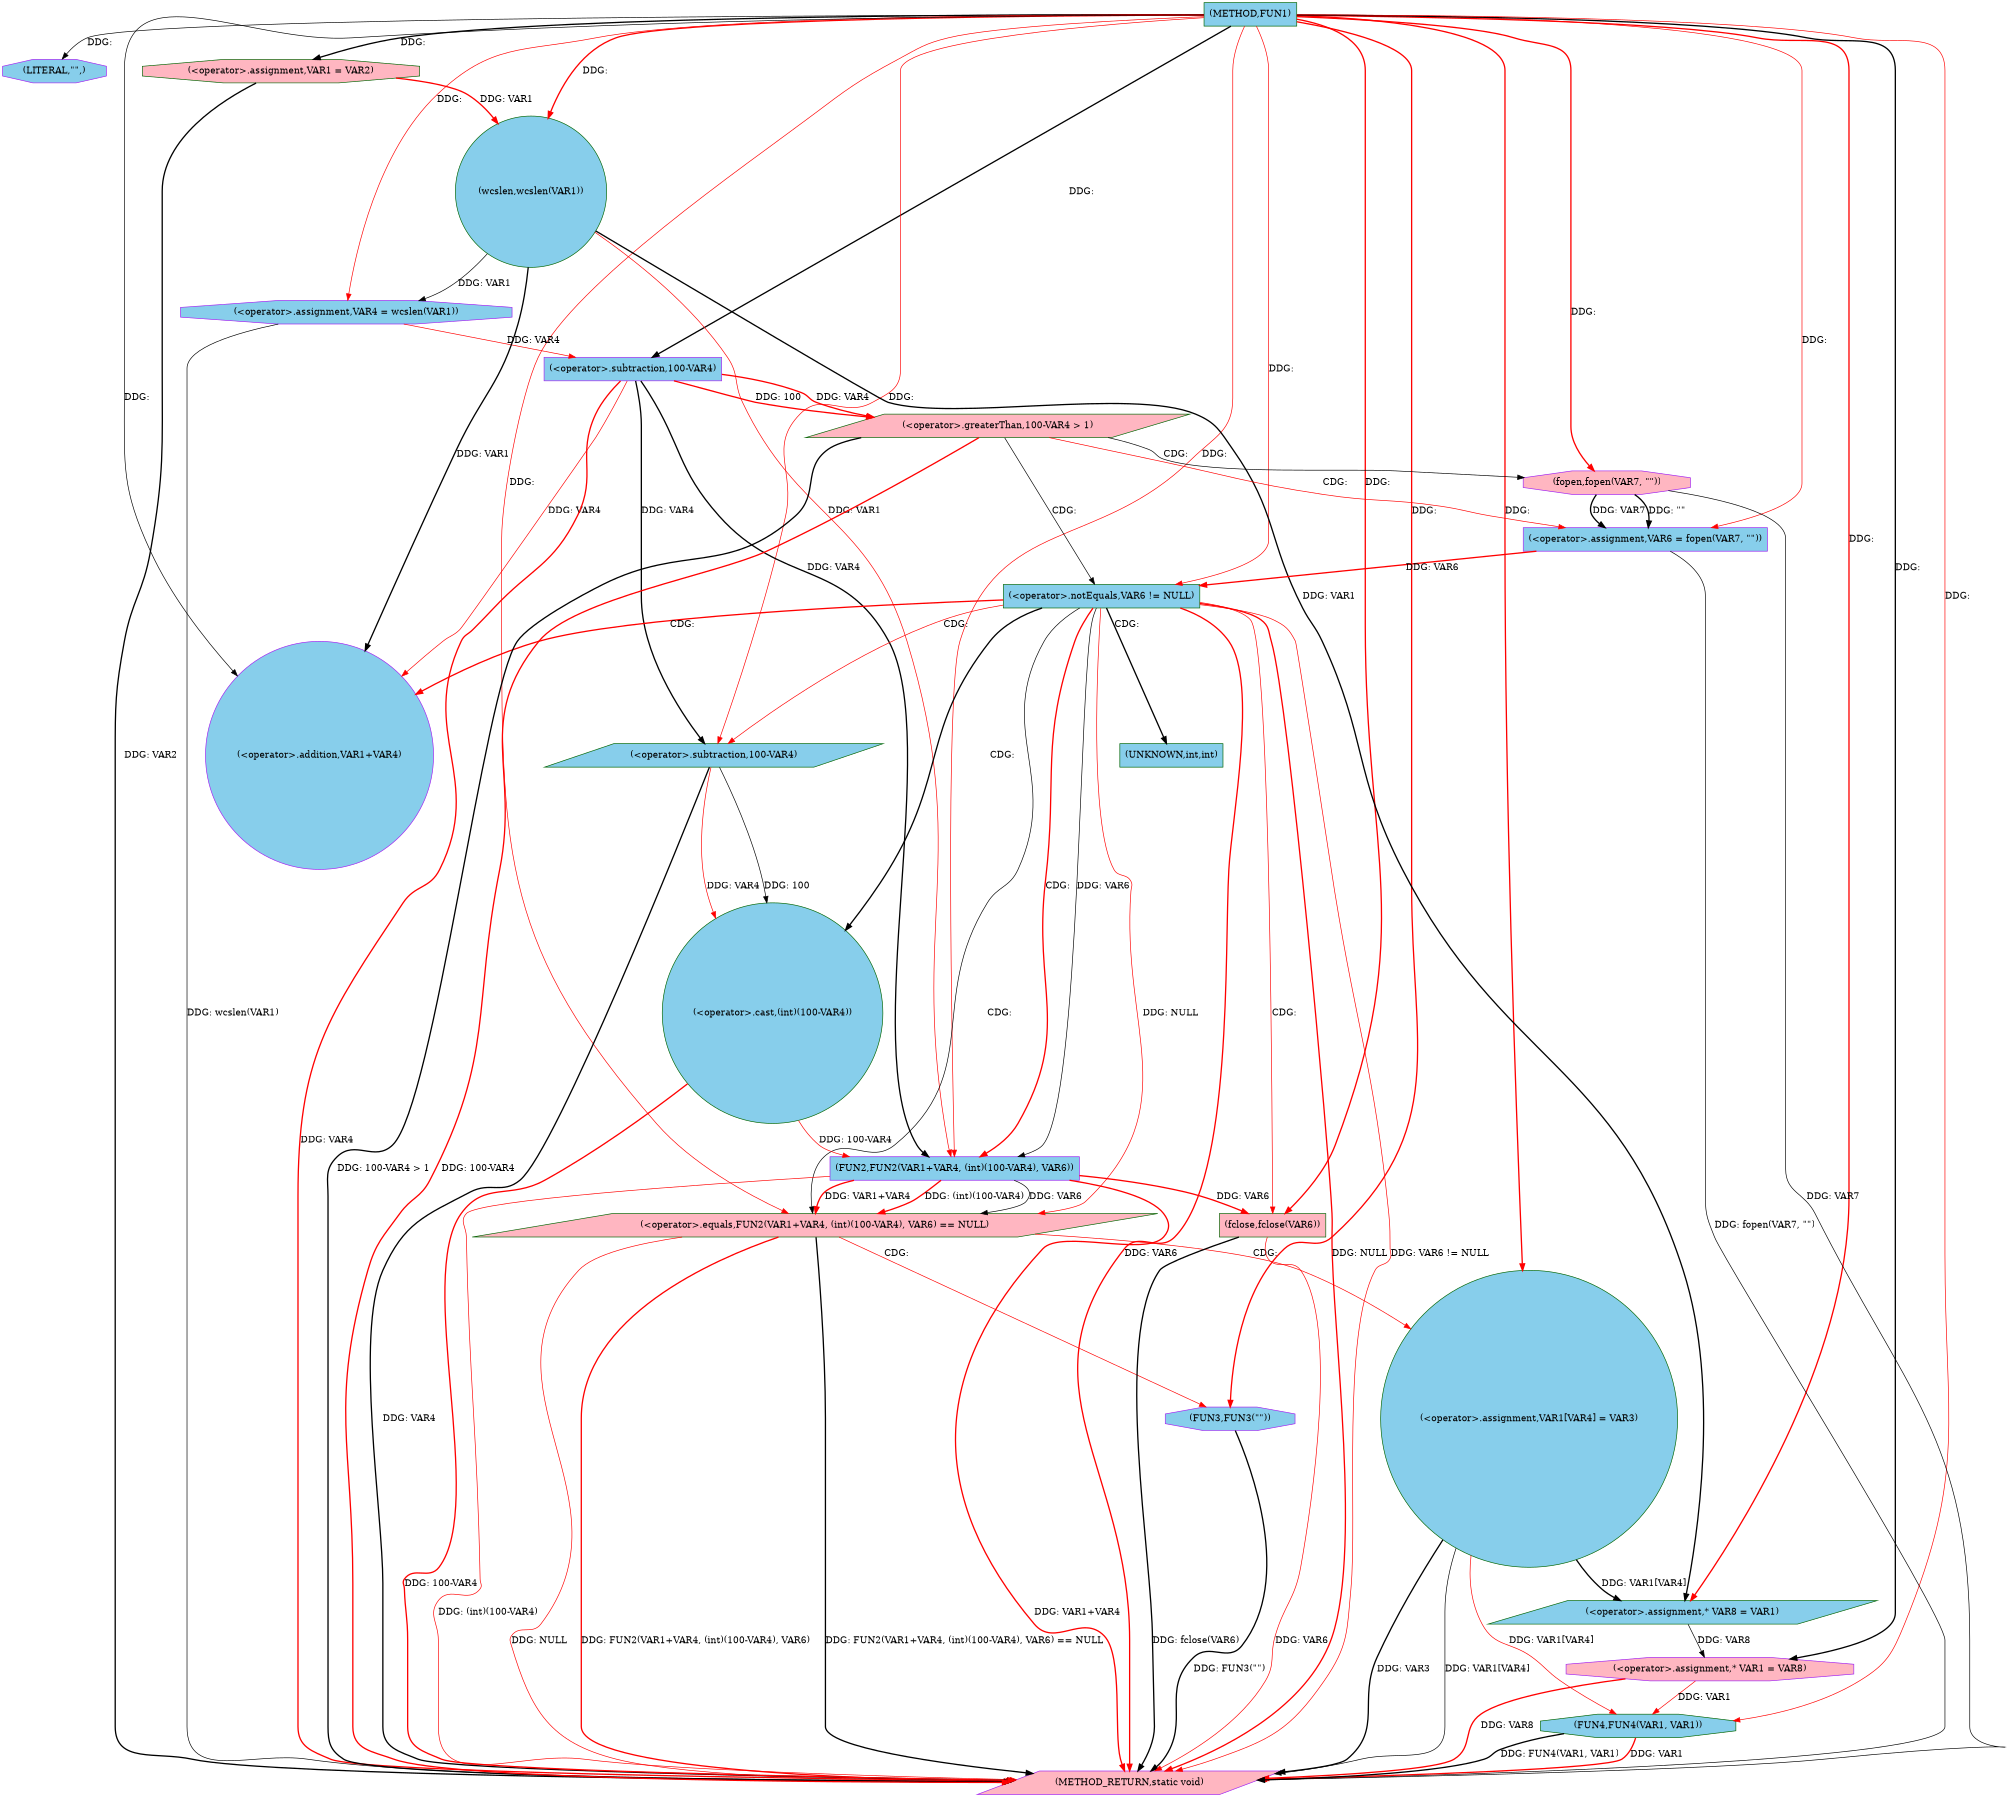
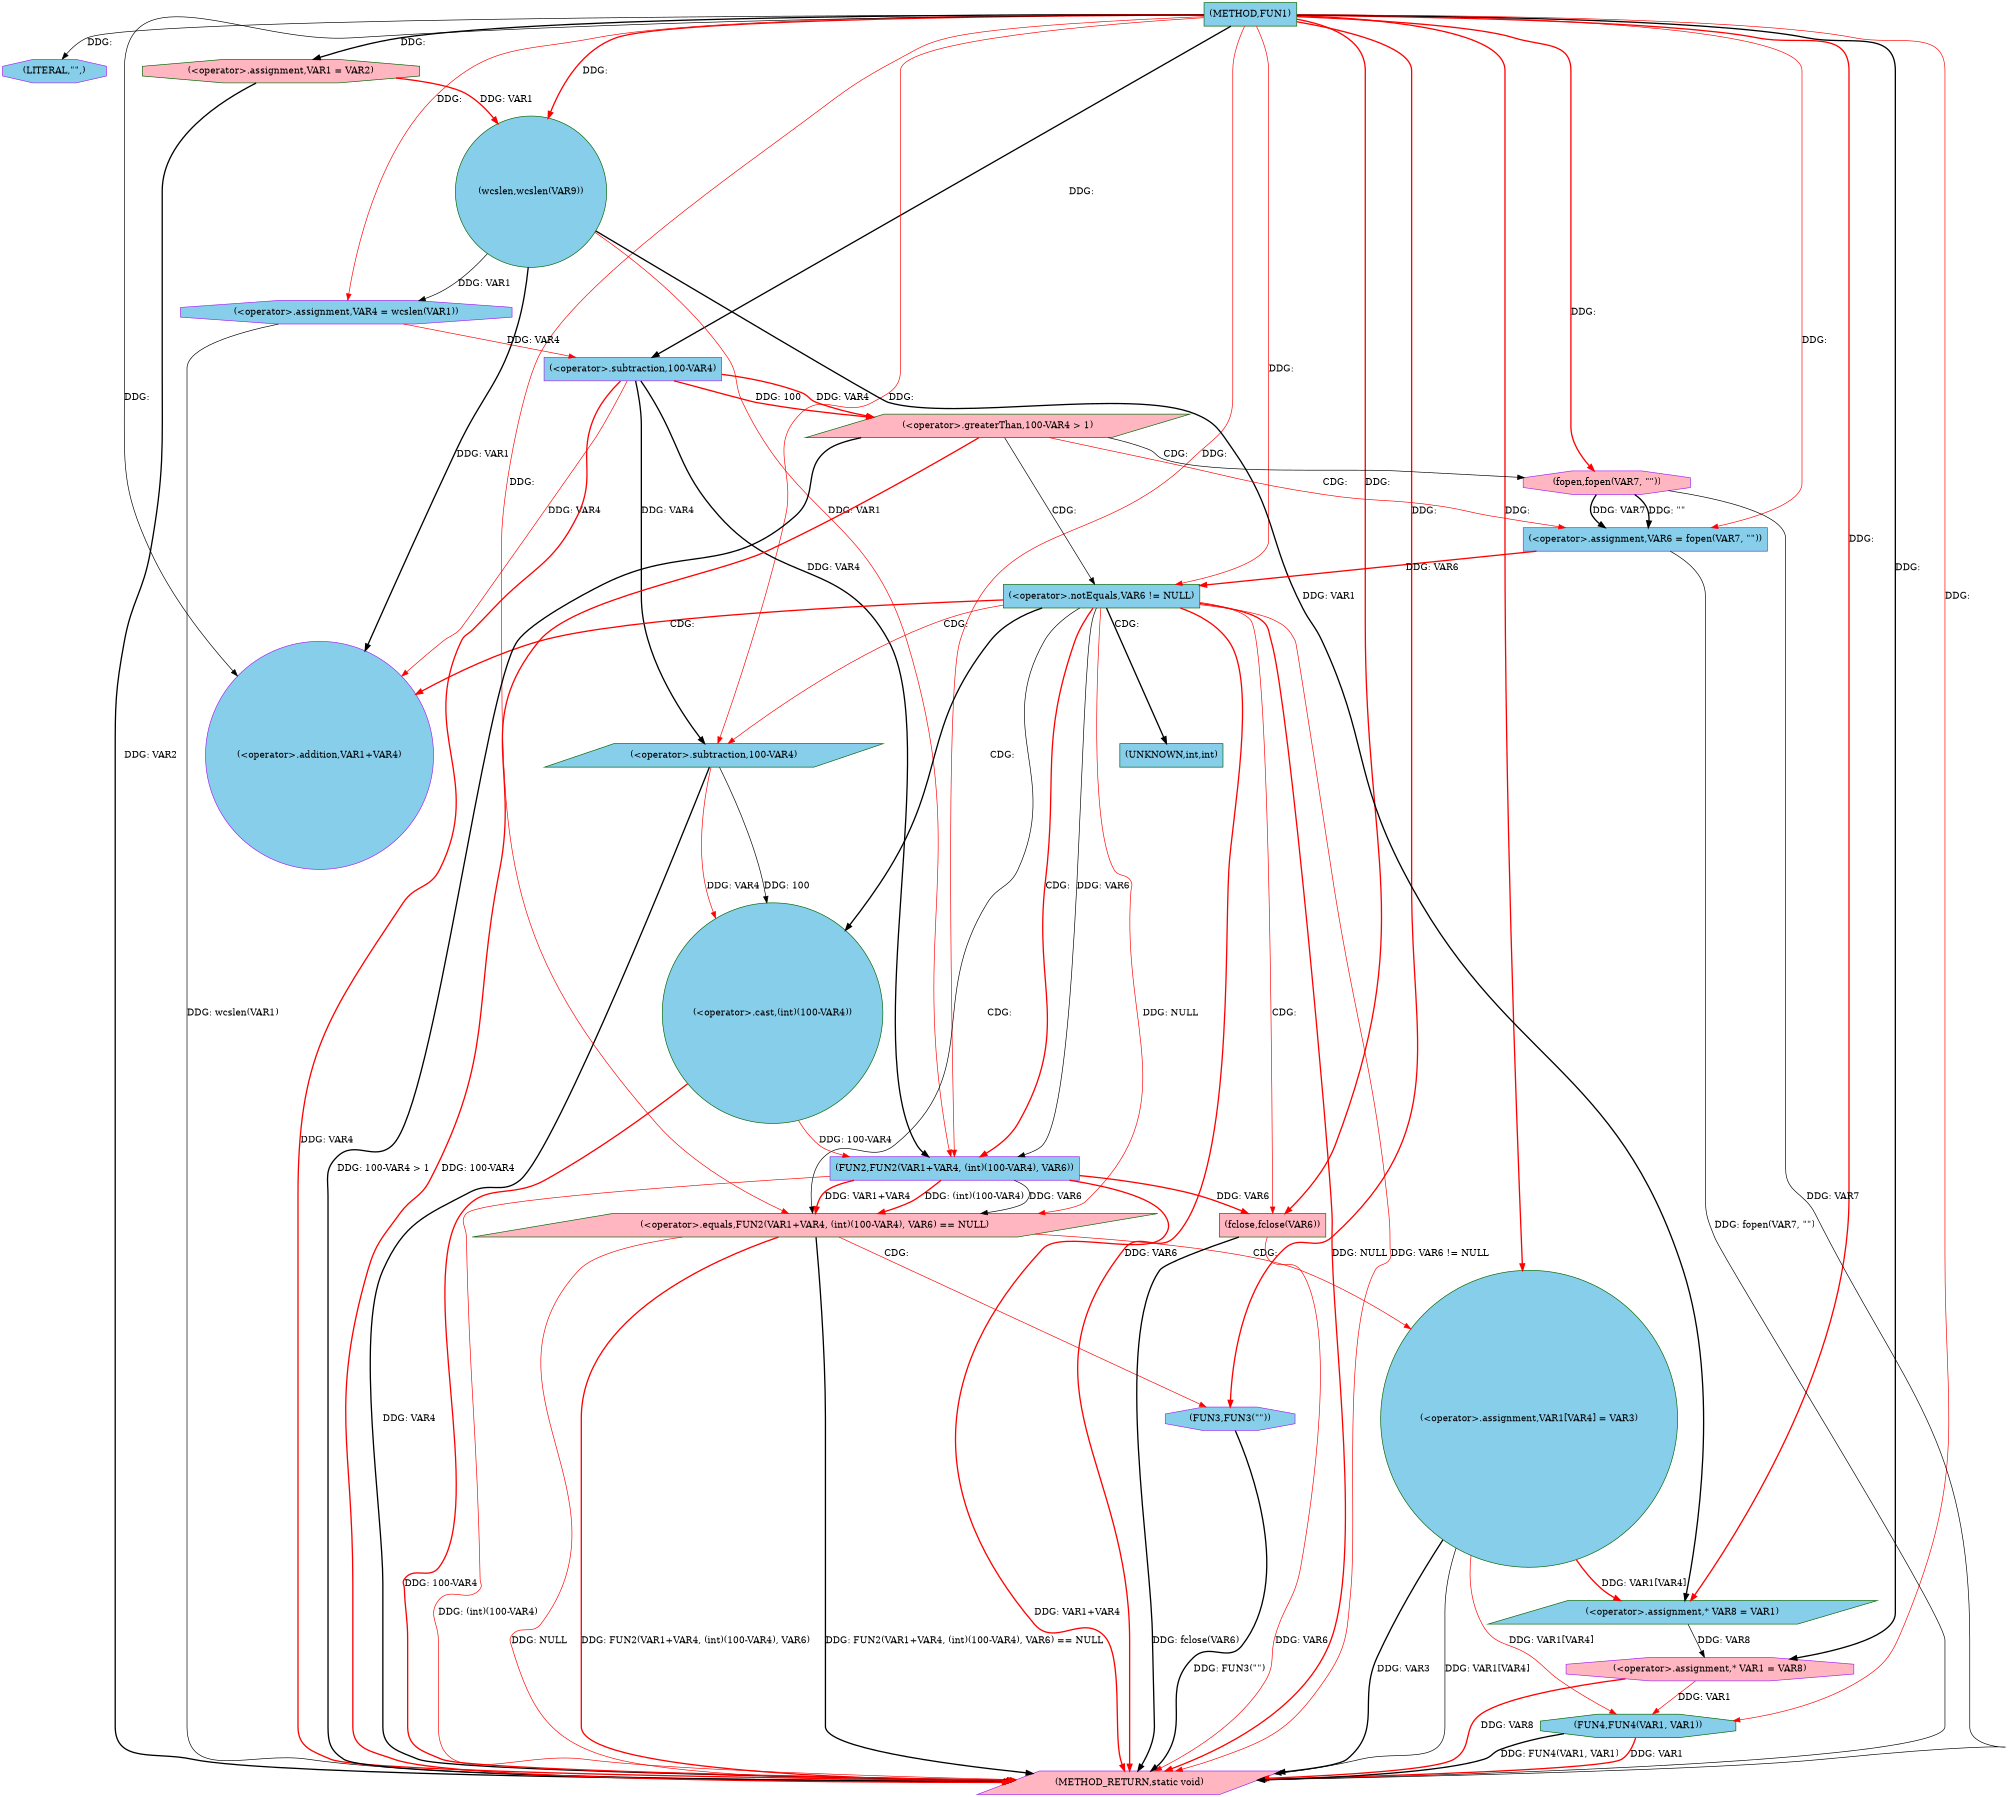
(531, 192) -> (531, 192)
(1593, 1581) -> (1593, 1581)
